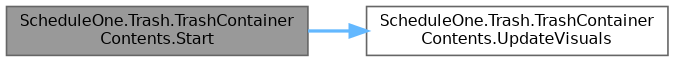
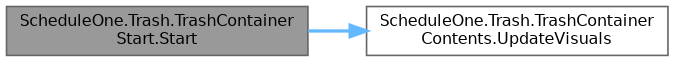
(157, 31) -> (157, 31)
